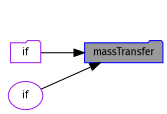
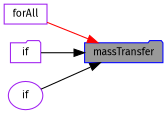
none -> (26, 14)
